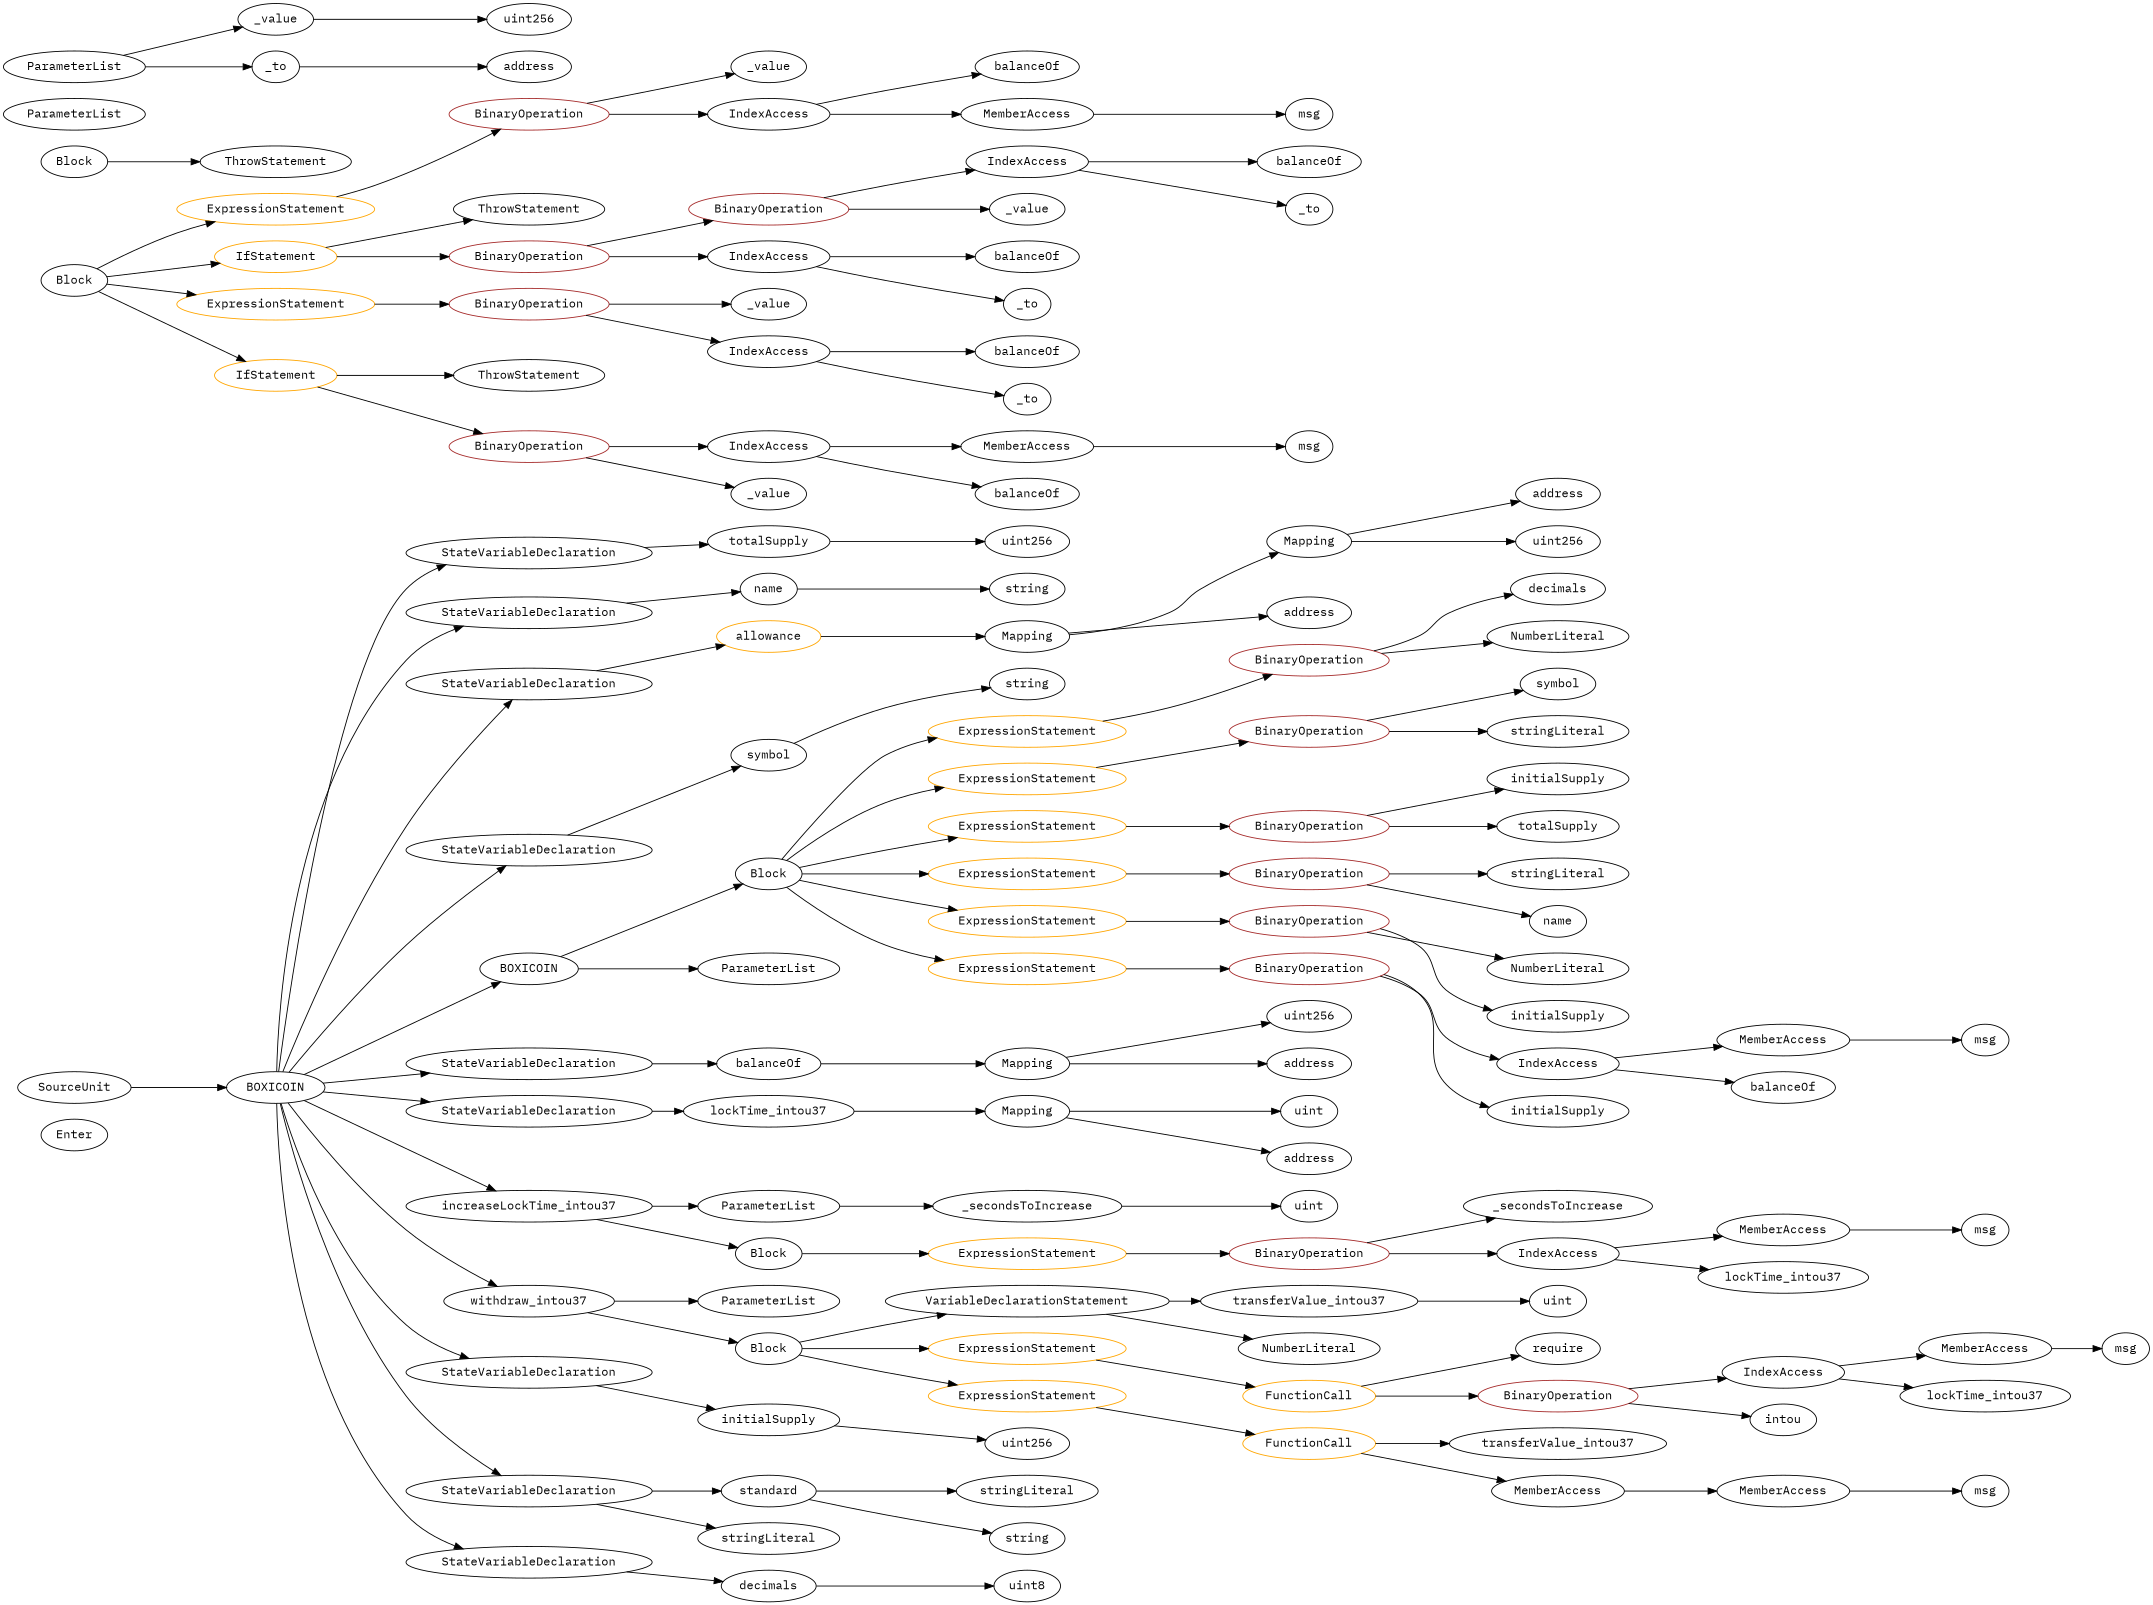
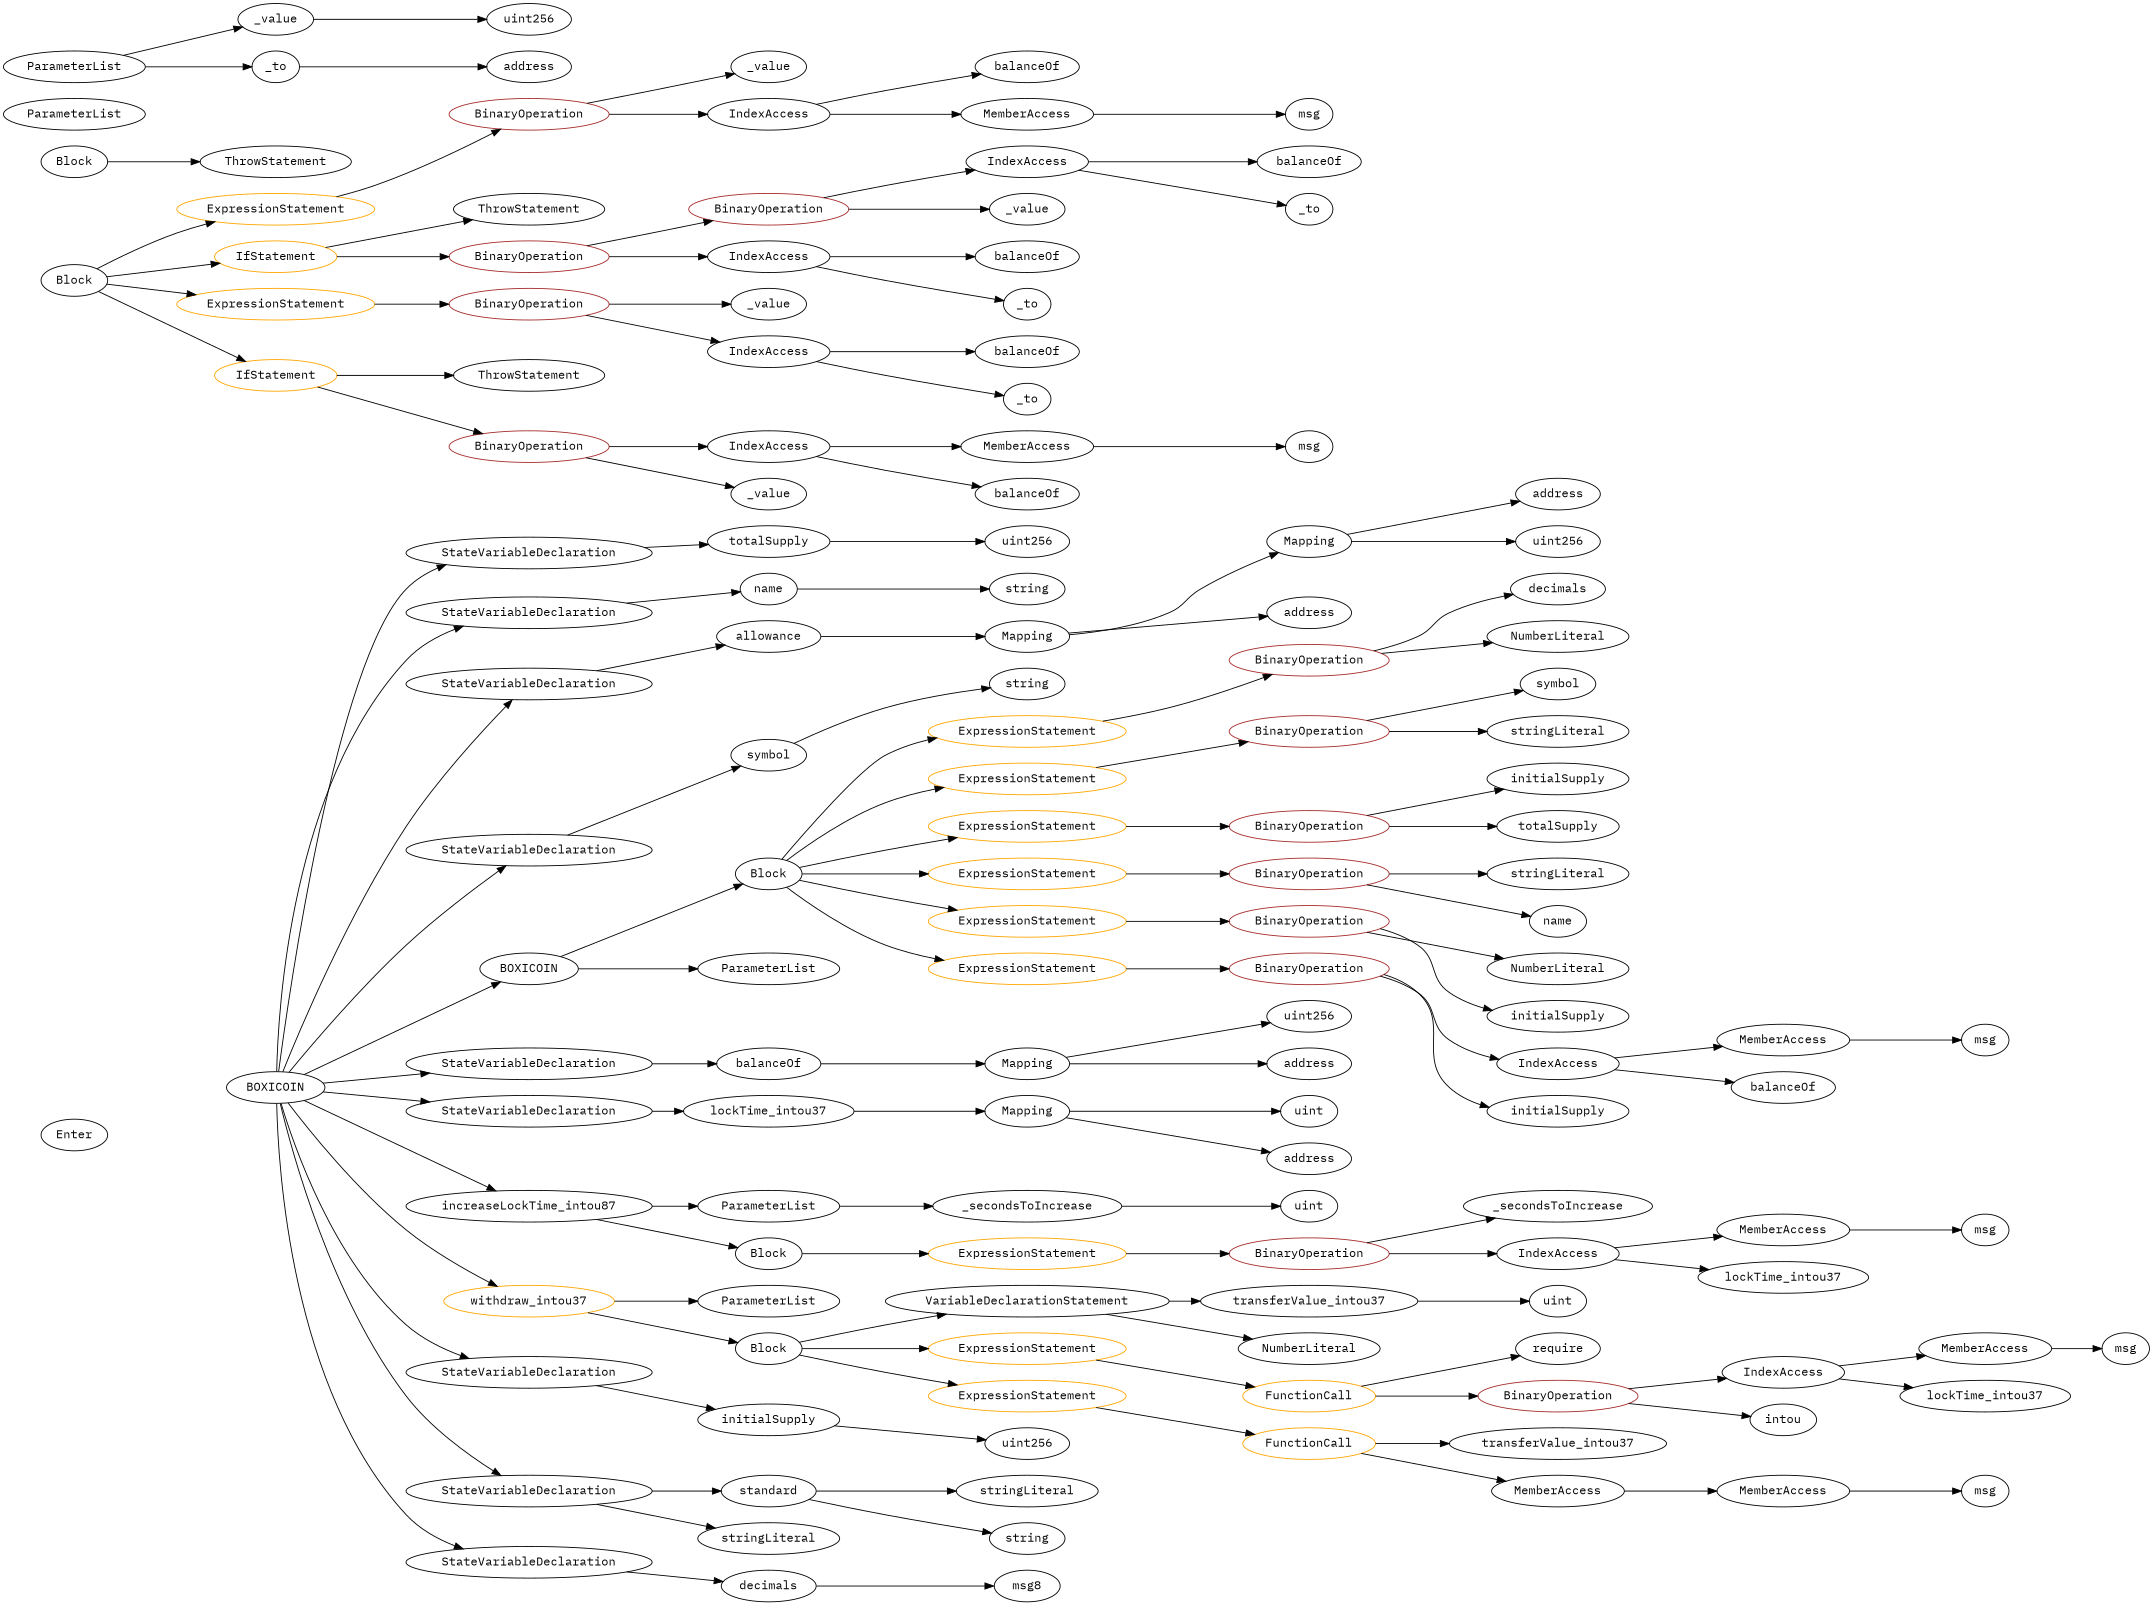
(769, 637) -> (769, 637)
(74, 1088) -> none
(529, 1206) -> (529, 1206)
(529, 1301) -> (529, 1301)
(1027, 1586) -> (1027, 1586)
